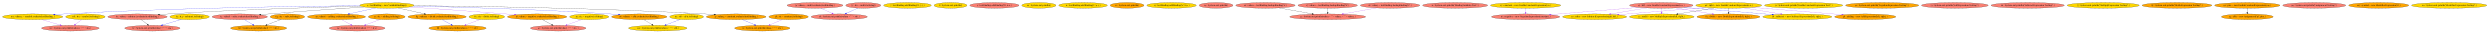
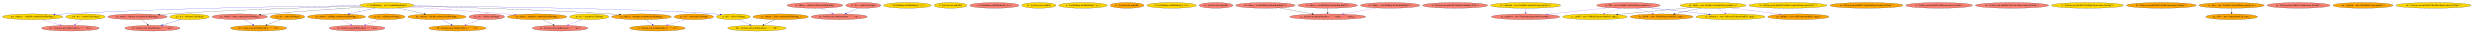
(516, 9) -> (567, 8)
(487, 17) -> (487, 17)
(1595, 17) -> none
